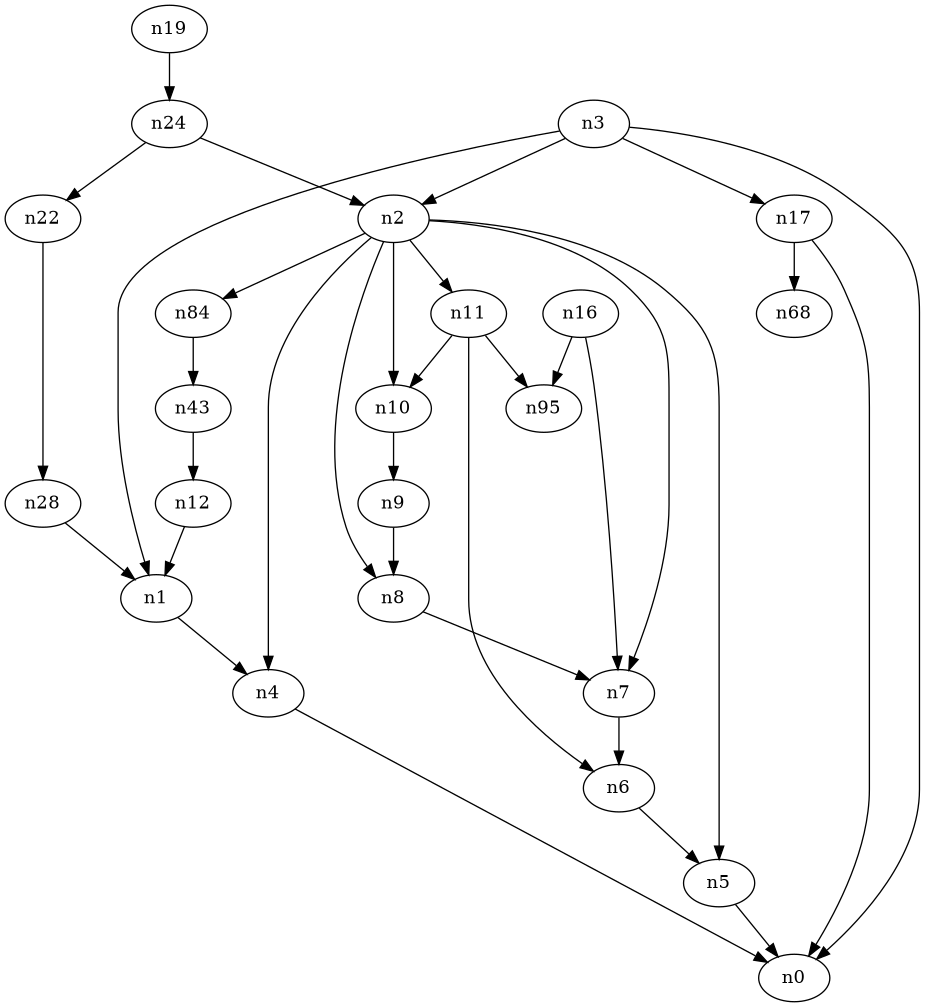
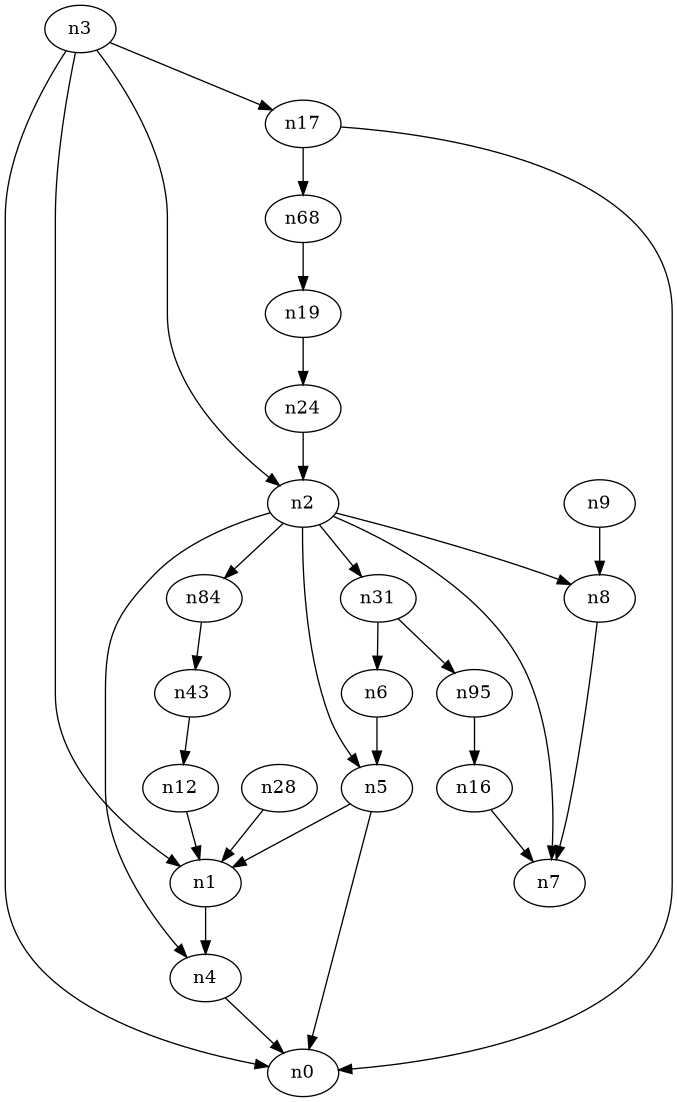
(43, 219) -> none
none -> (303, 260)
(469, 314) -> (378, 598)
(565, 355) -> (474, 734)
(394, 409) -> none
(619, 734) -> none
none -> (297, 832)
